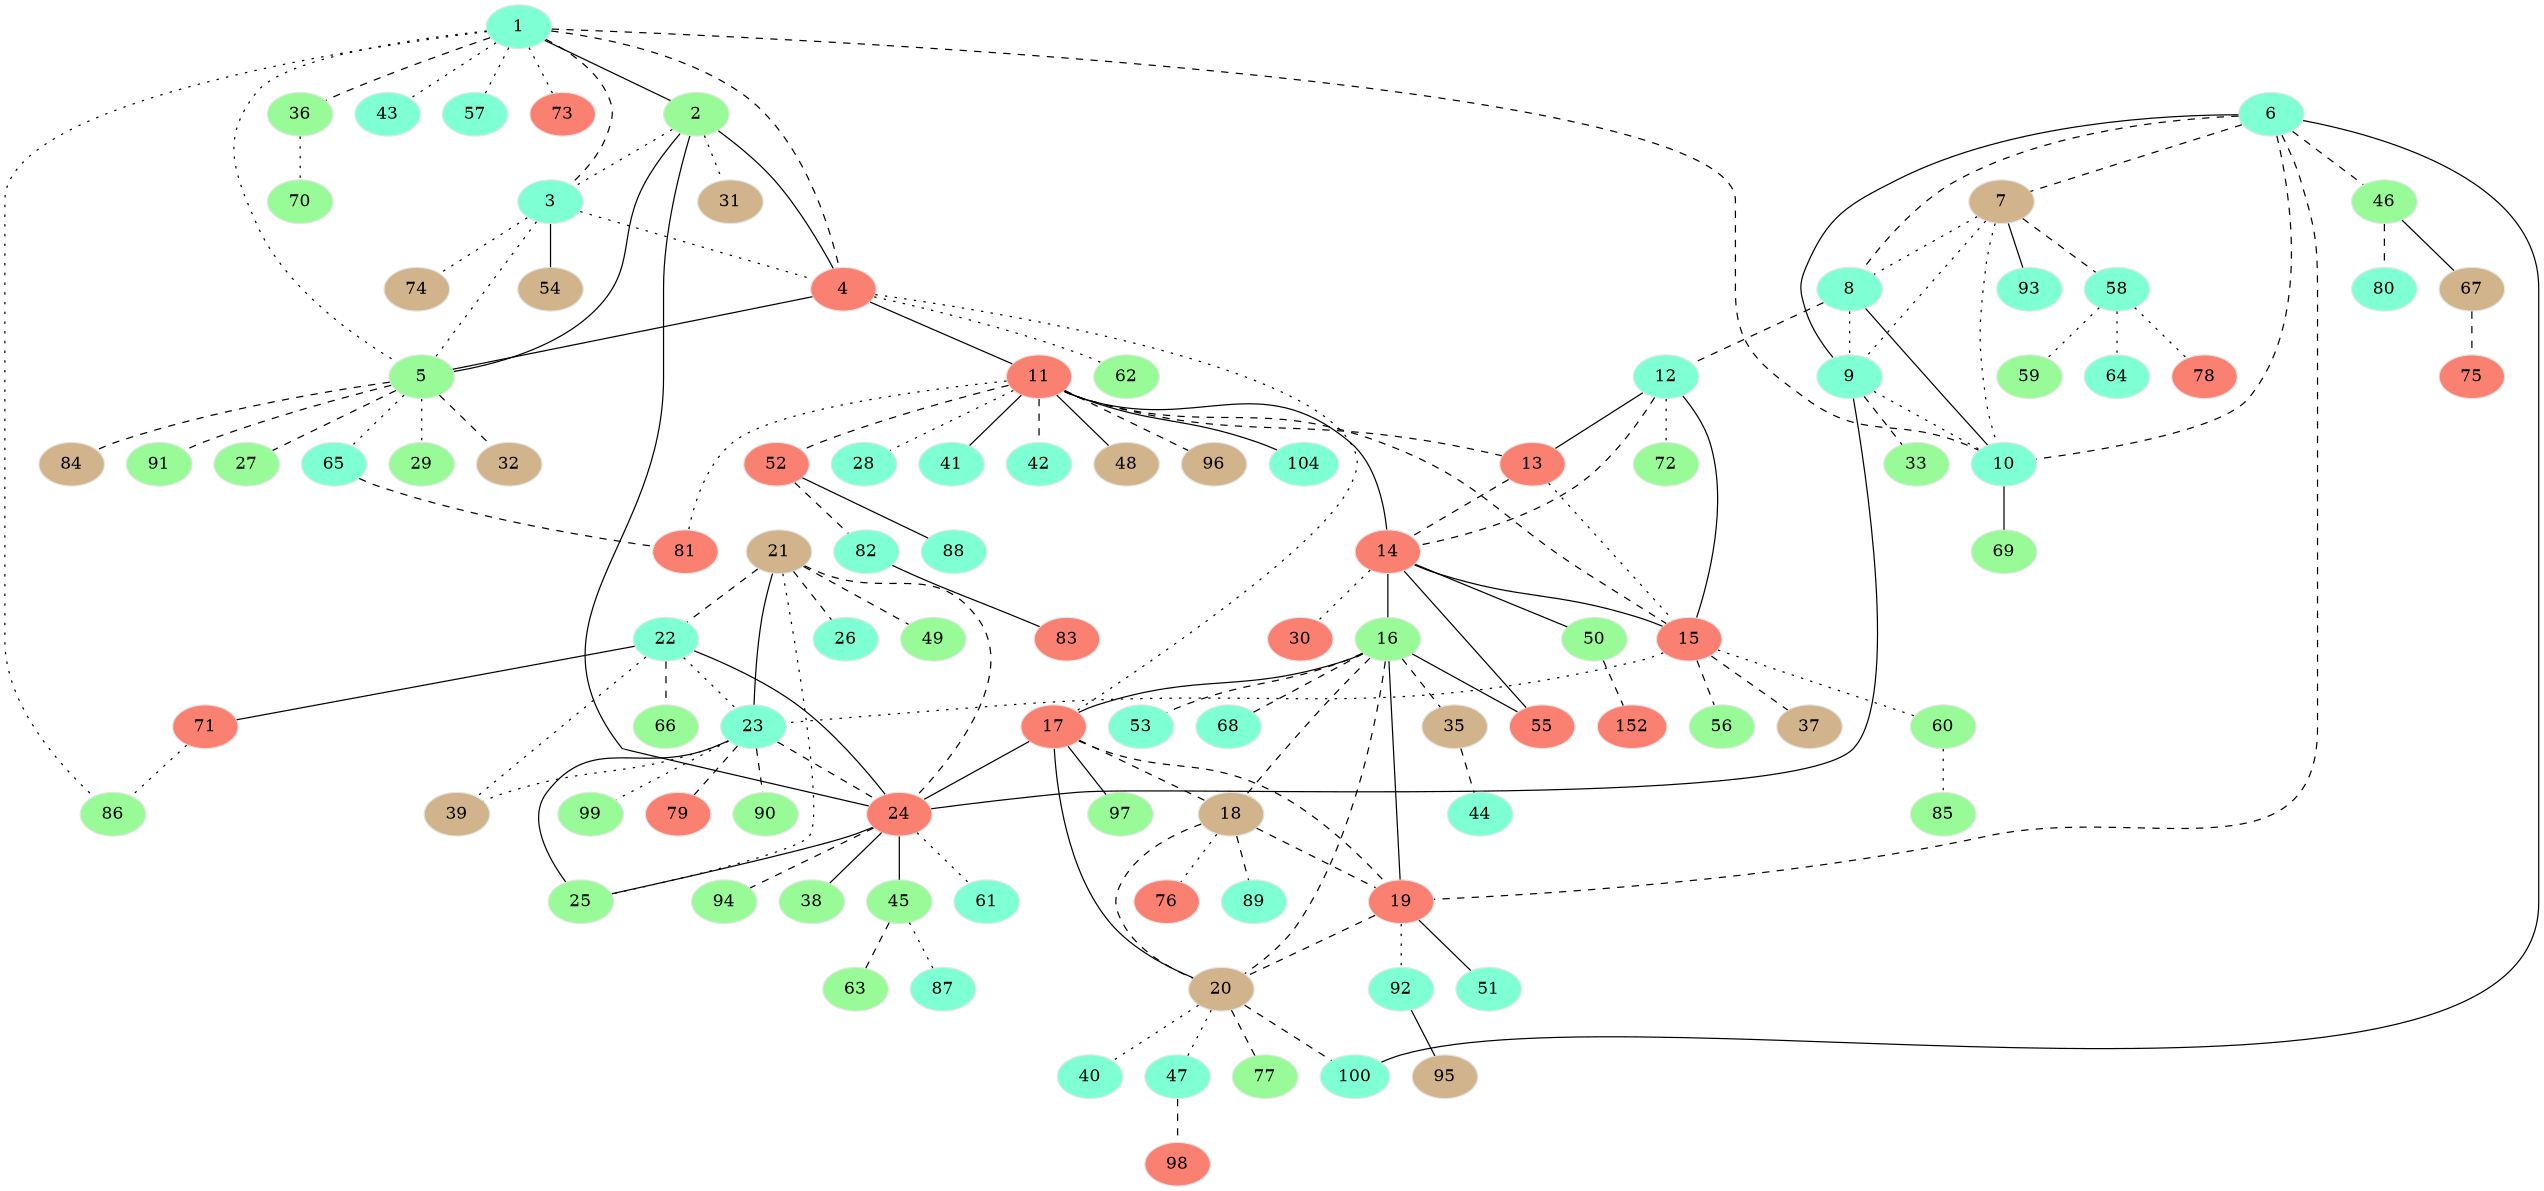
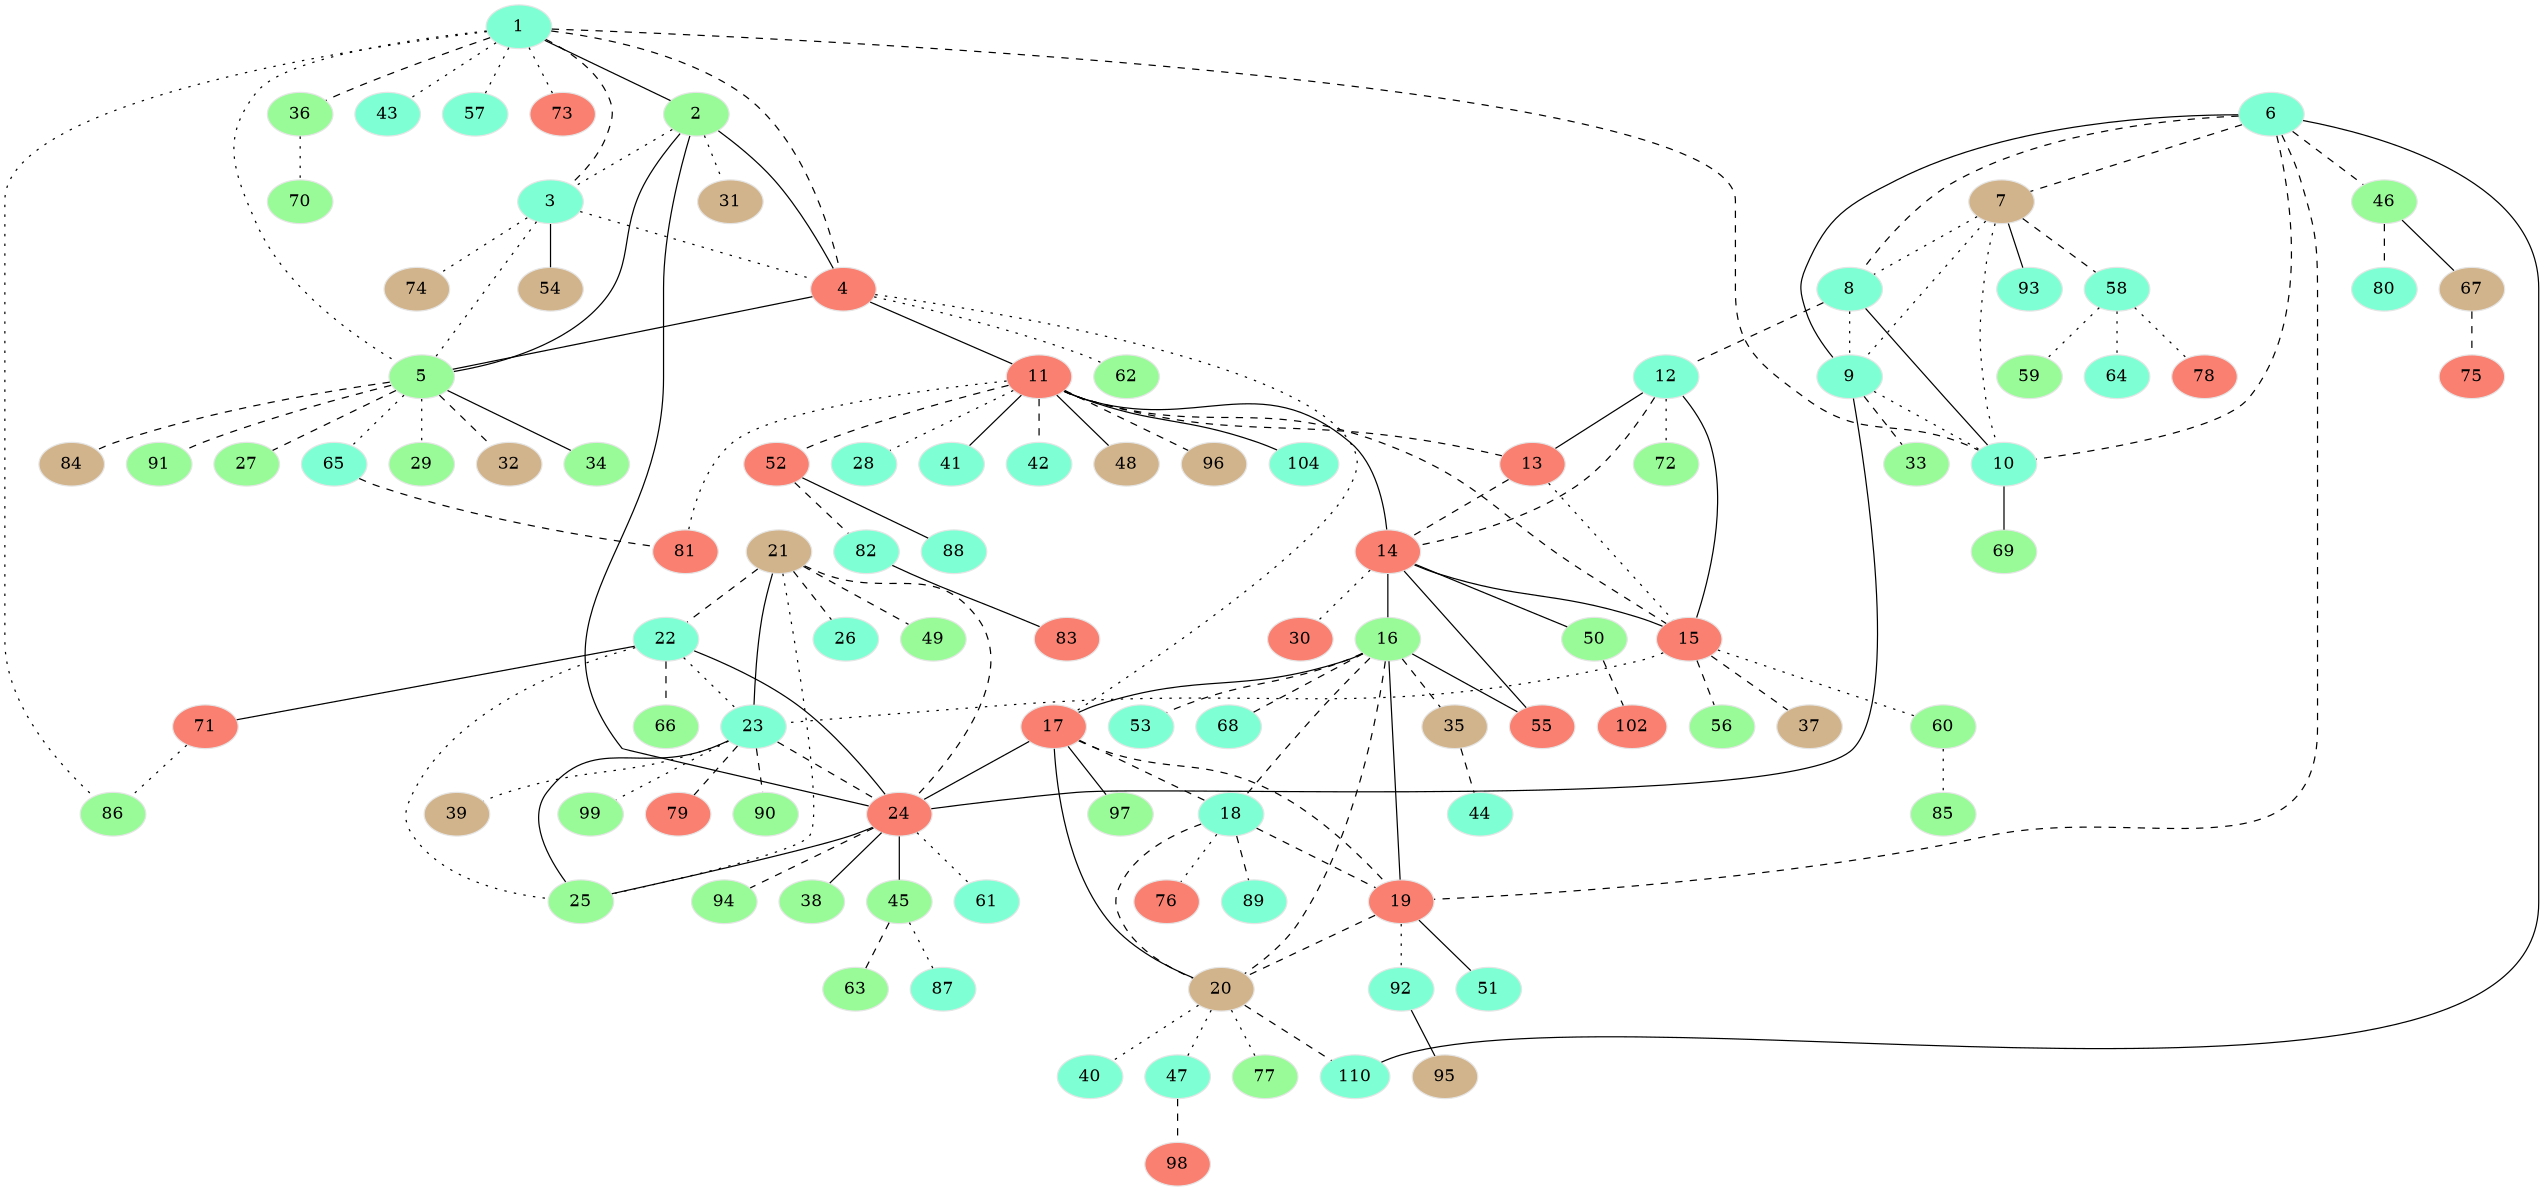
none -> (597, 464)
(561, 727) -> (433, 762)
(1632, 727) -> (1632, 727)
(1231, 814) -> (1231, 814)
(1243, 1033) -> (1243, 1033)
(1355, 1077) -> (1355, 1077)
